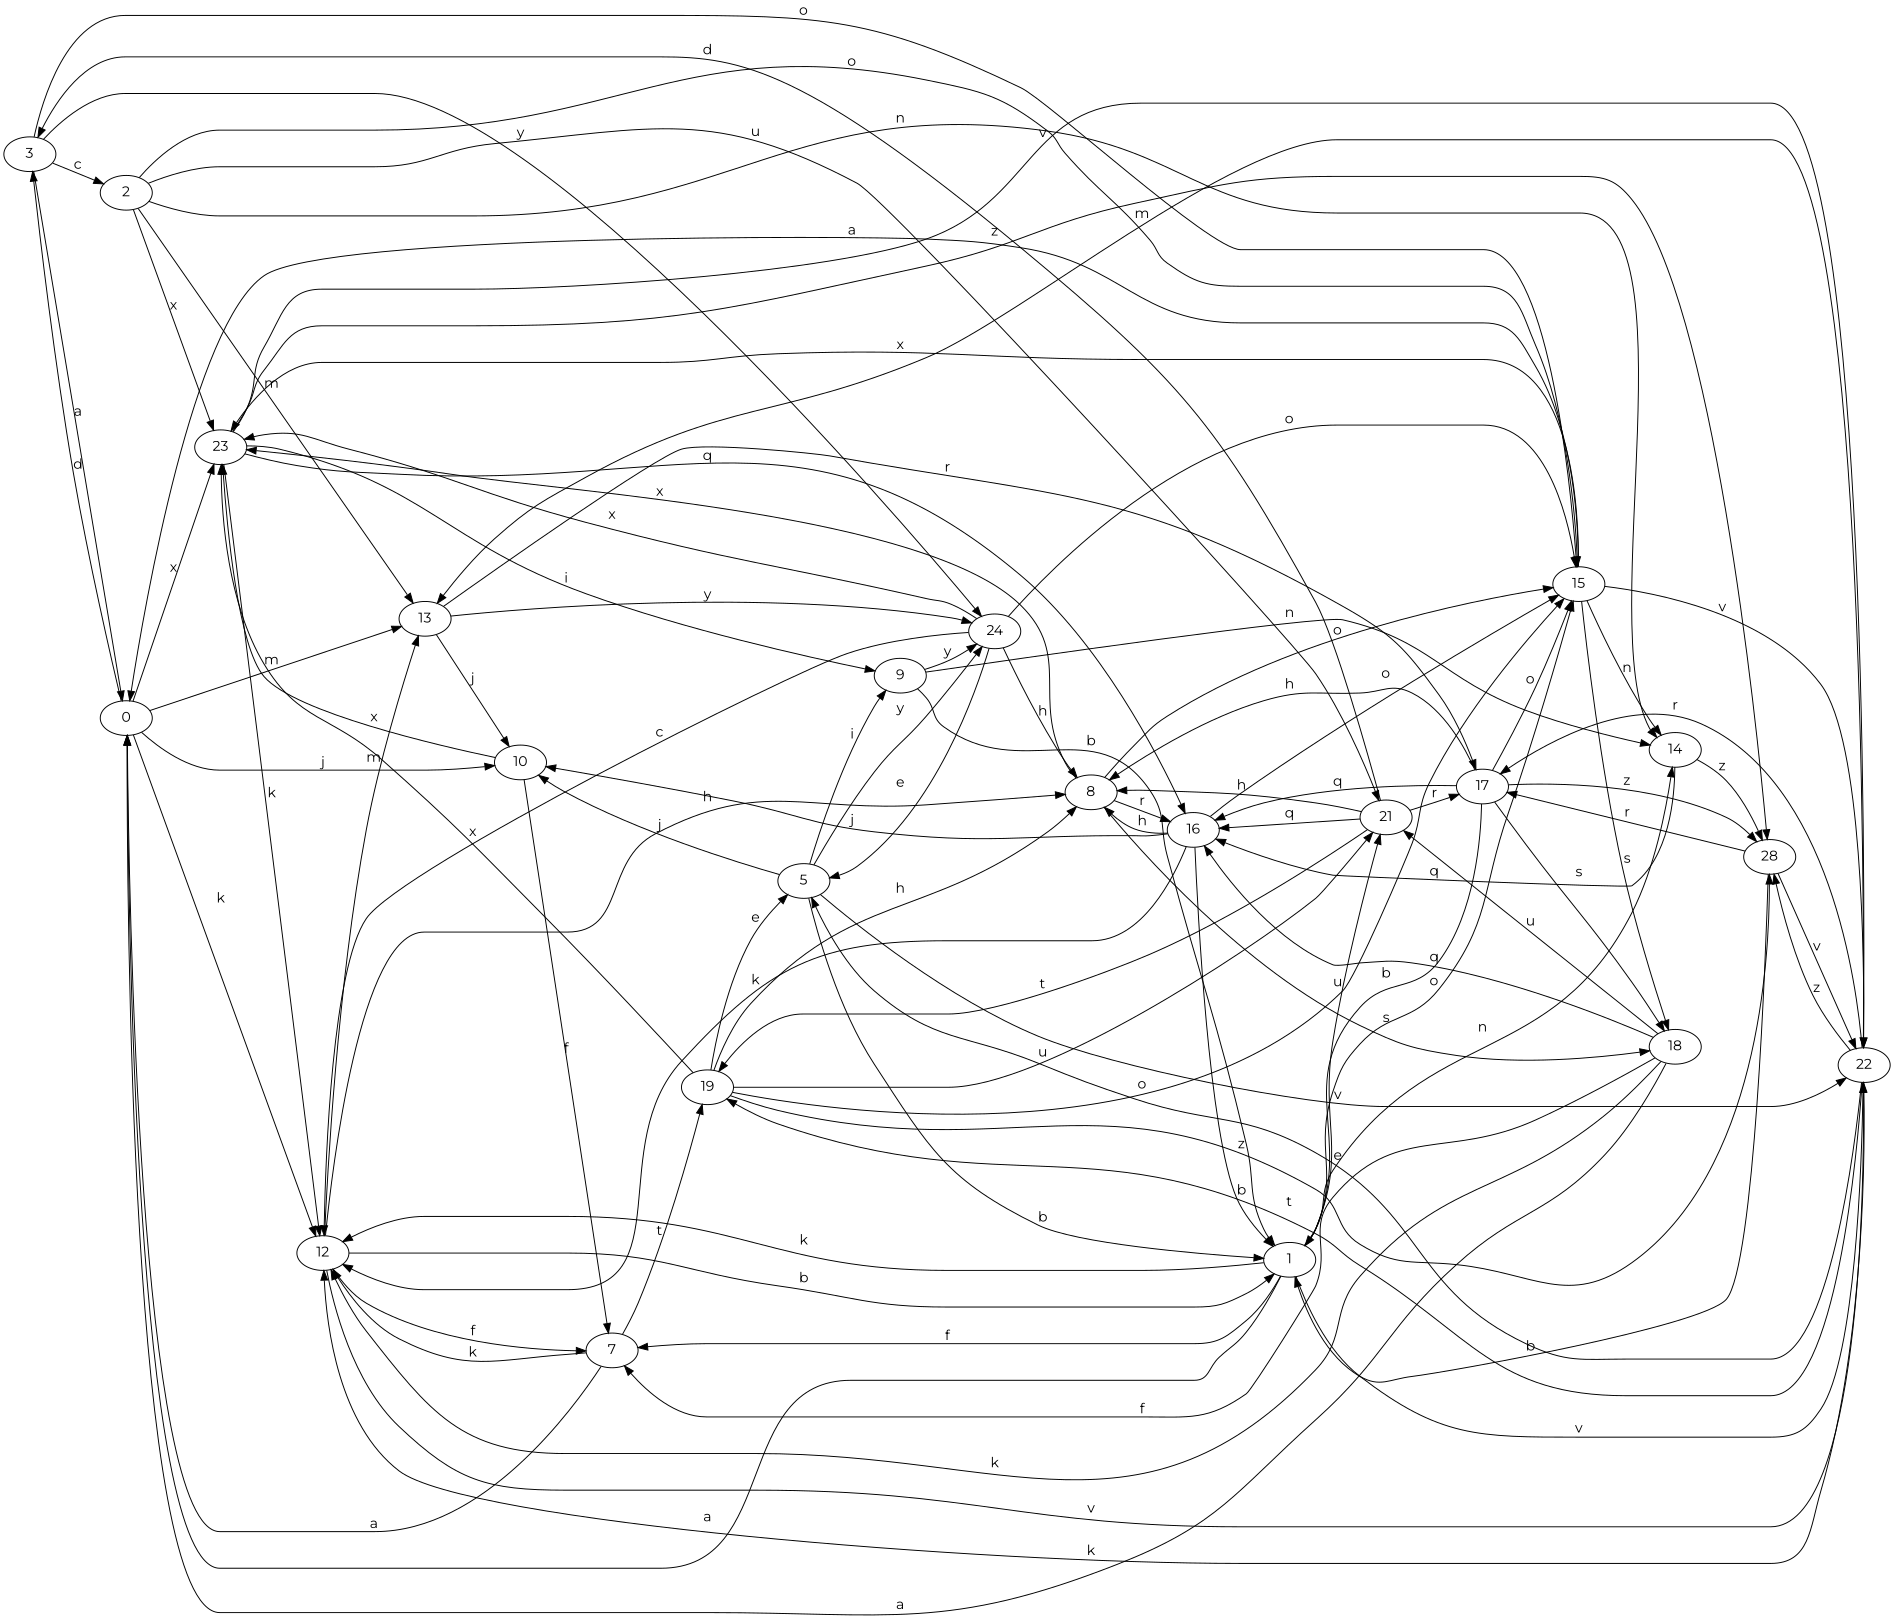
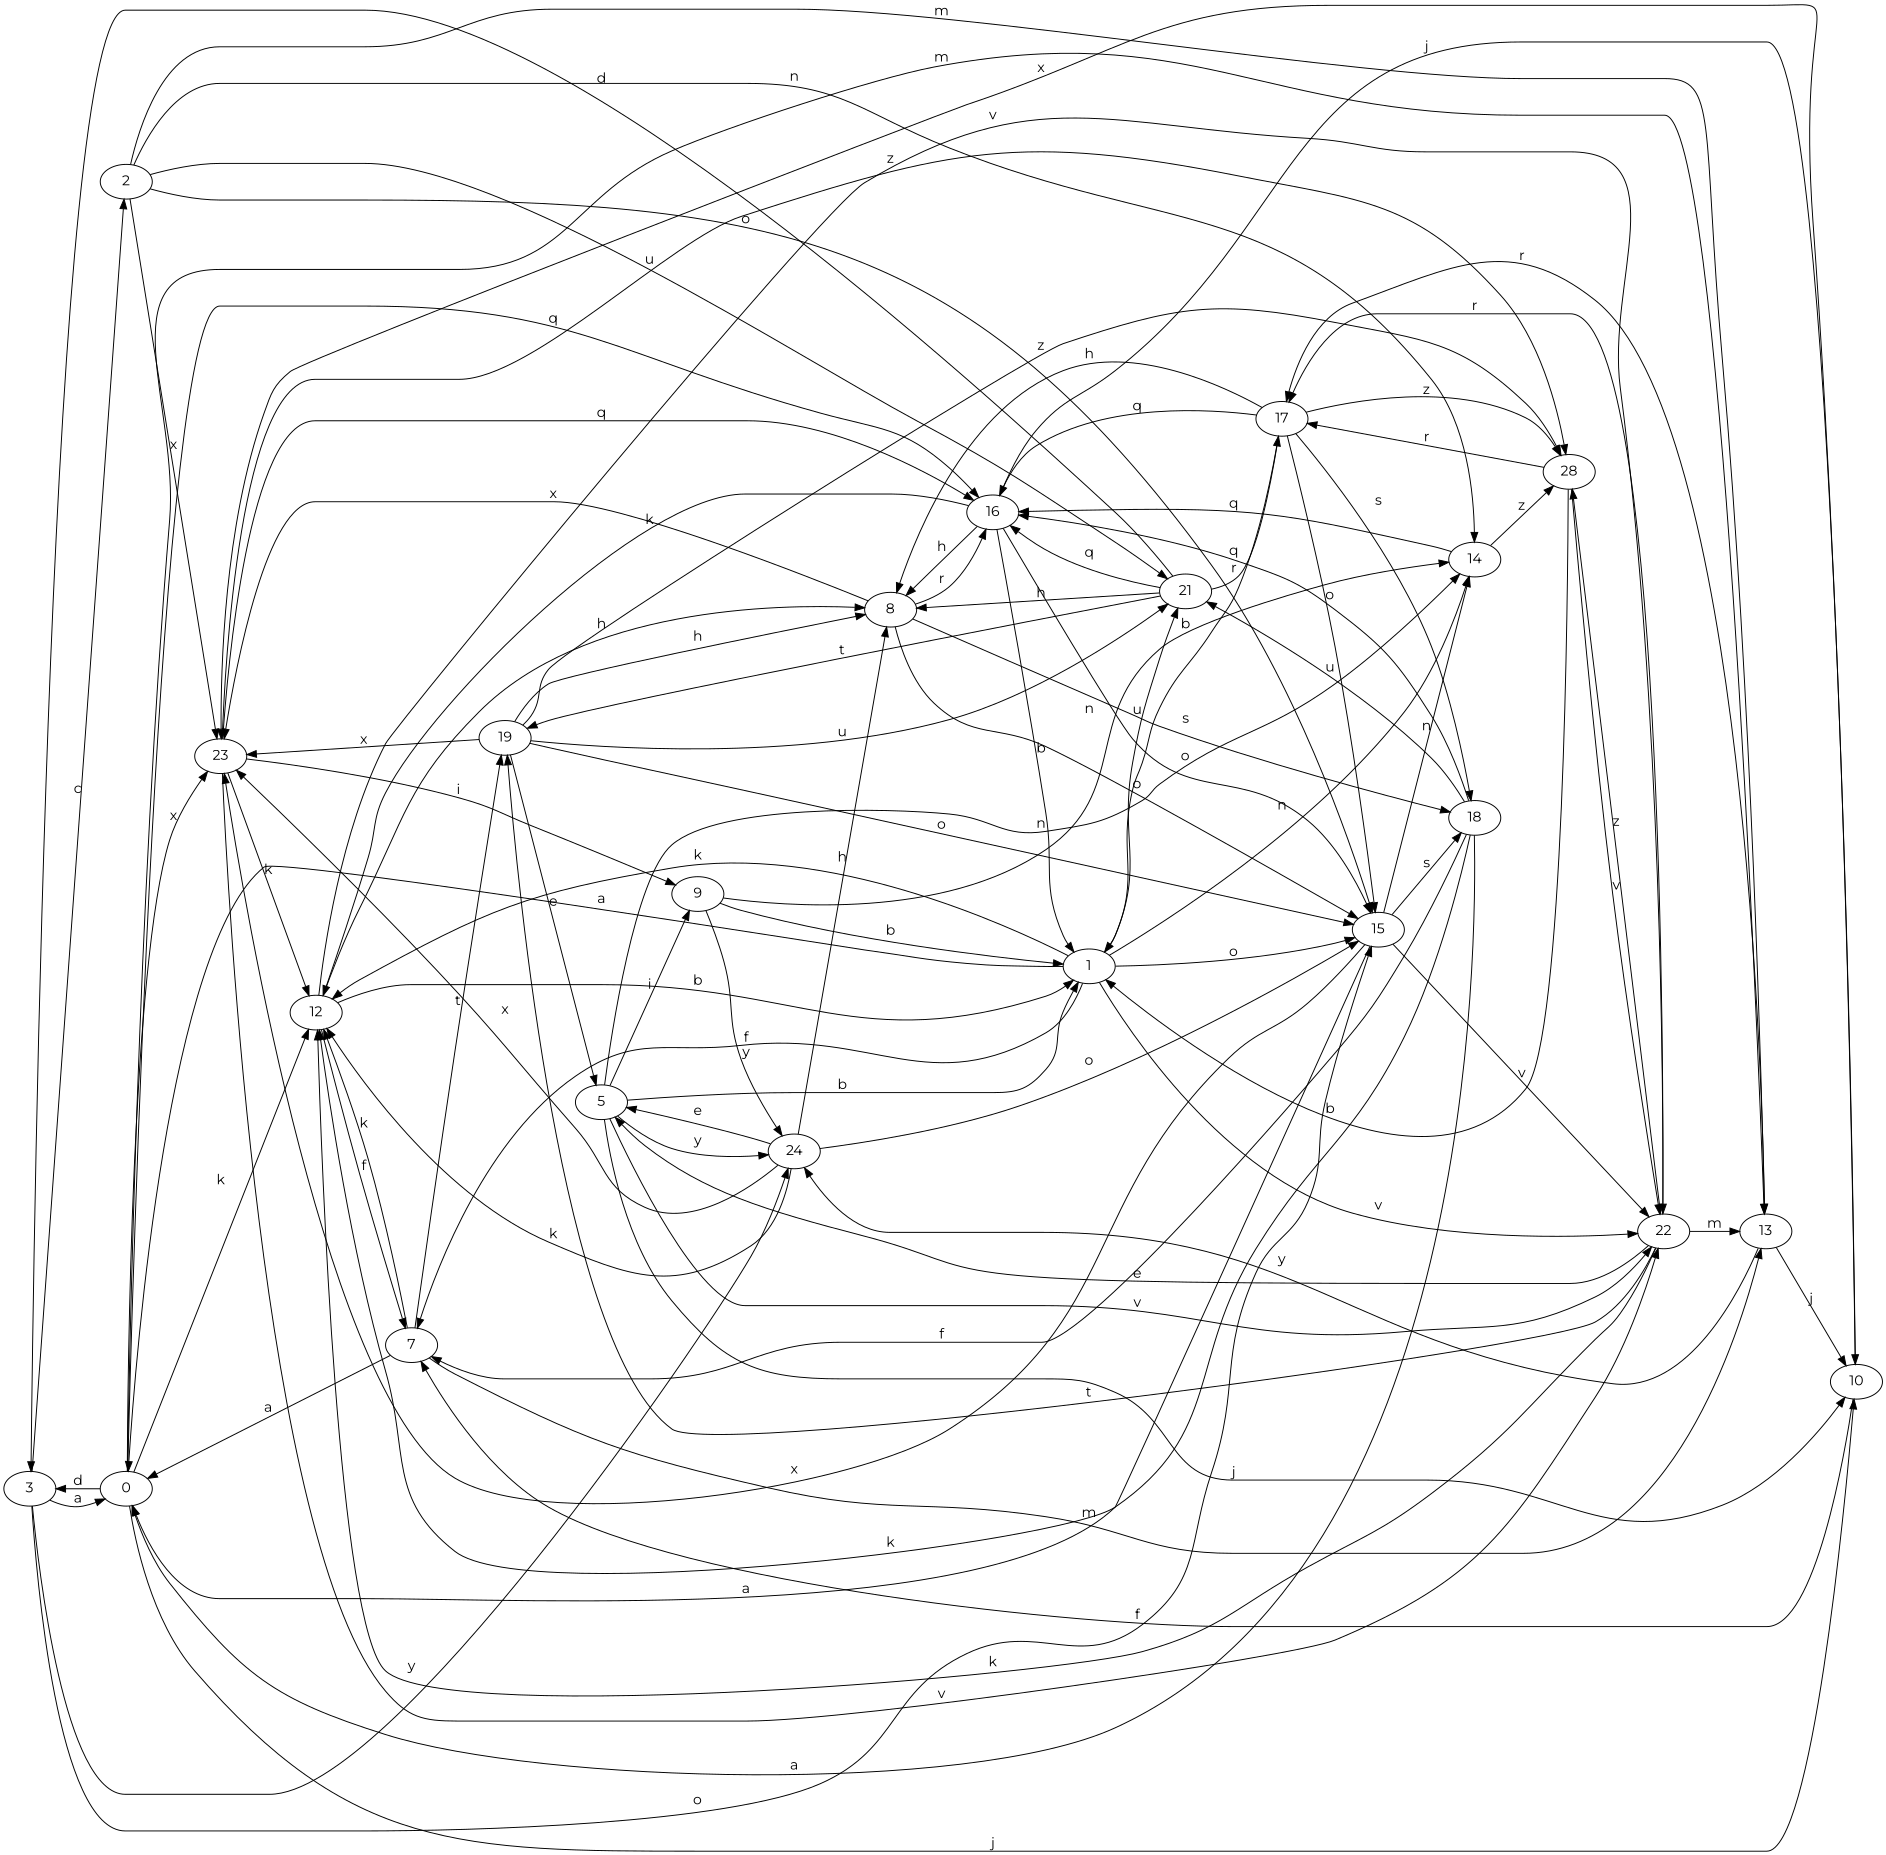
none -> (184, 443)
(660, 733) -> (553, 1235)
none -> (973, 819)
(350, 937) -> (1162, 1546)
